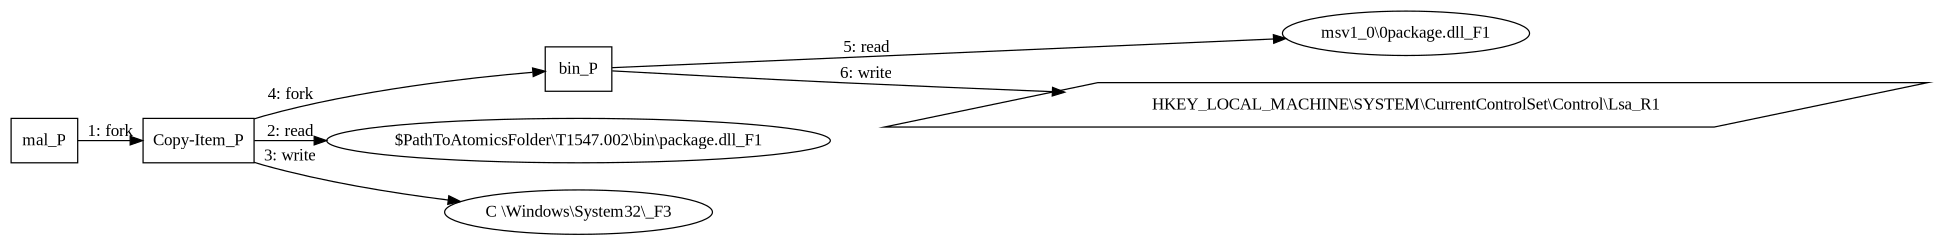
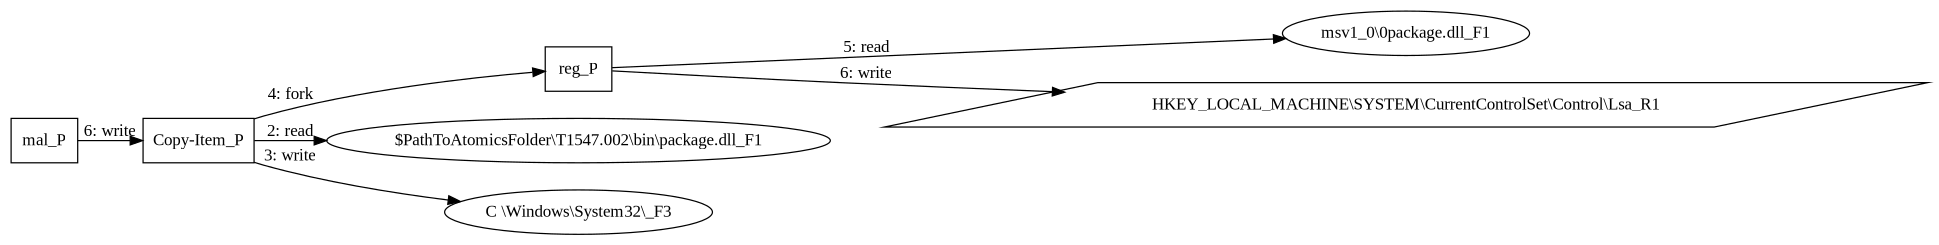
(579, 69) -> (579, 69)
(110, 131) -> (110, 131)
